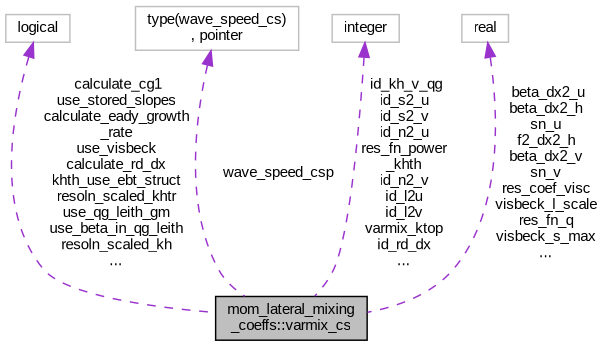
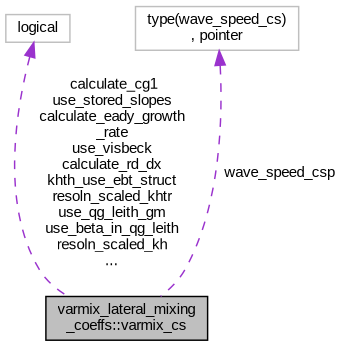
(366, 28) -> none
(485, 28) -> none
(291, 318) -> (127, 318)
